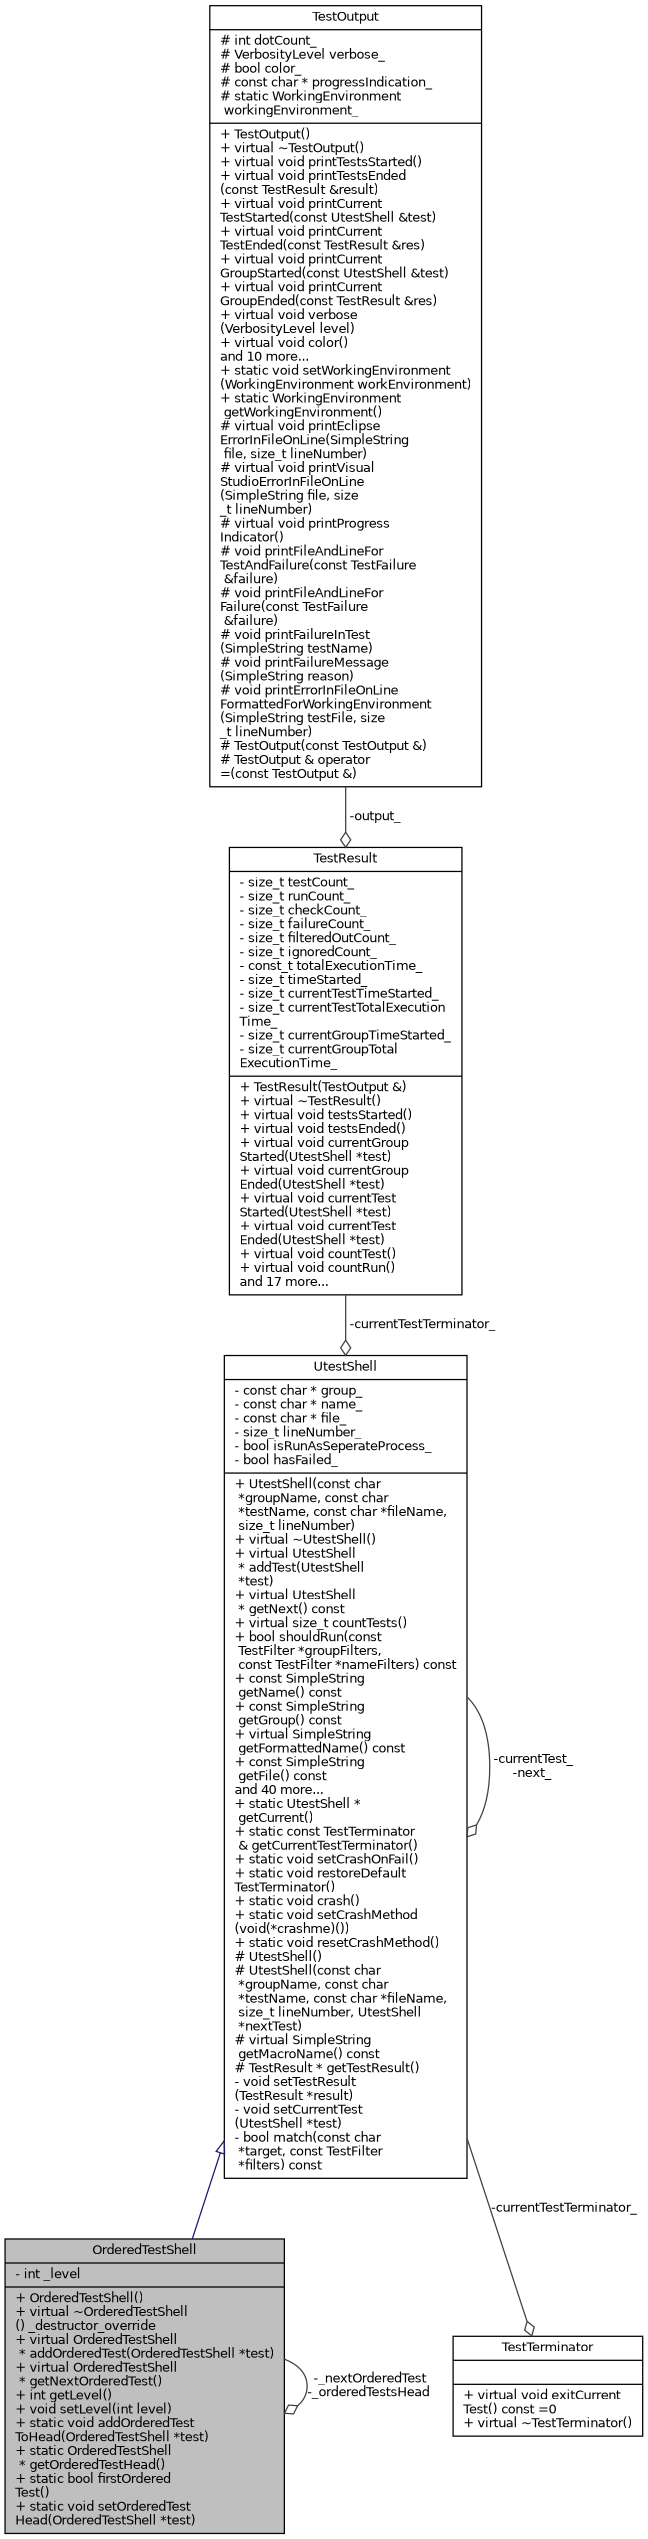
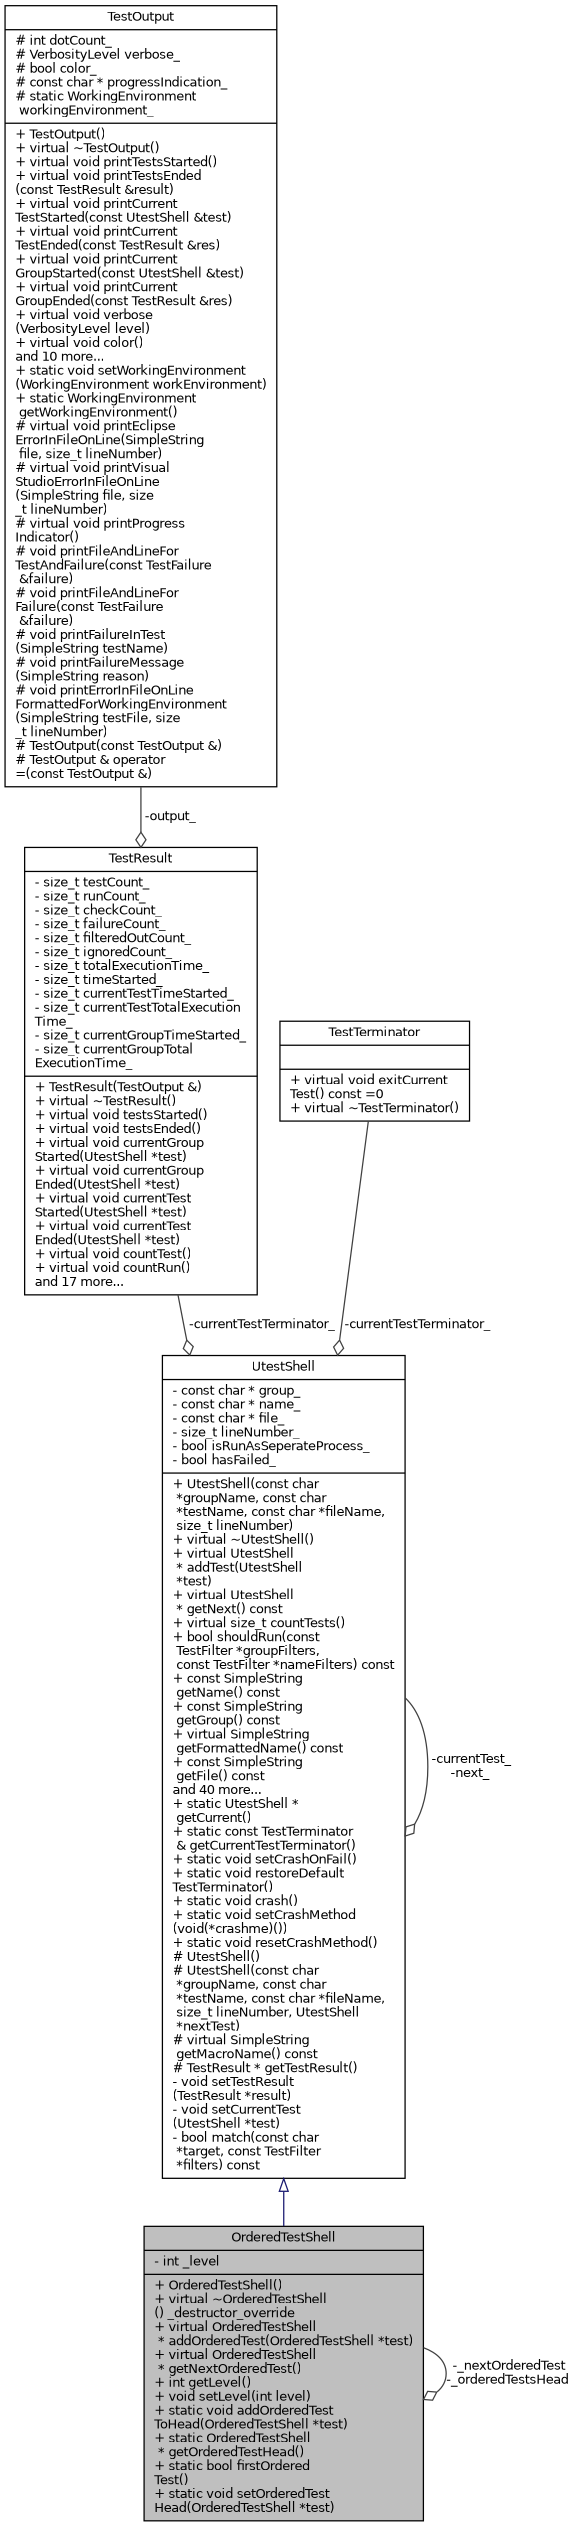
(331, 966) -> (123, 966)
(497, 2230) -> (354, 1230)
